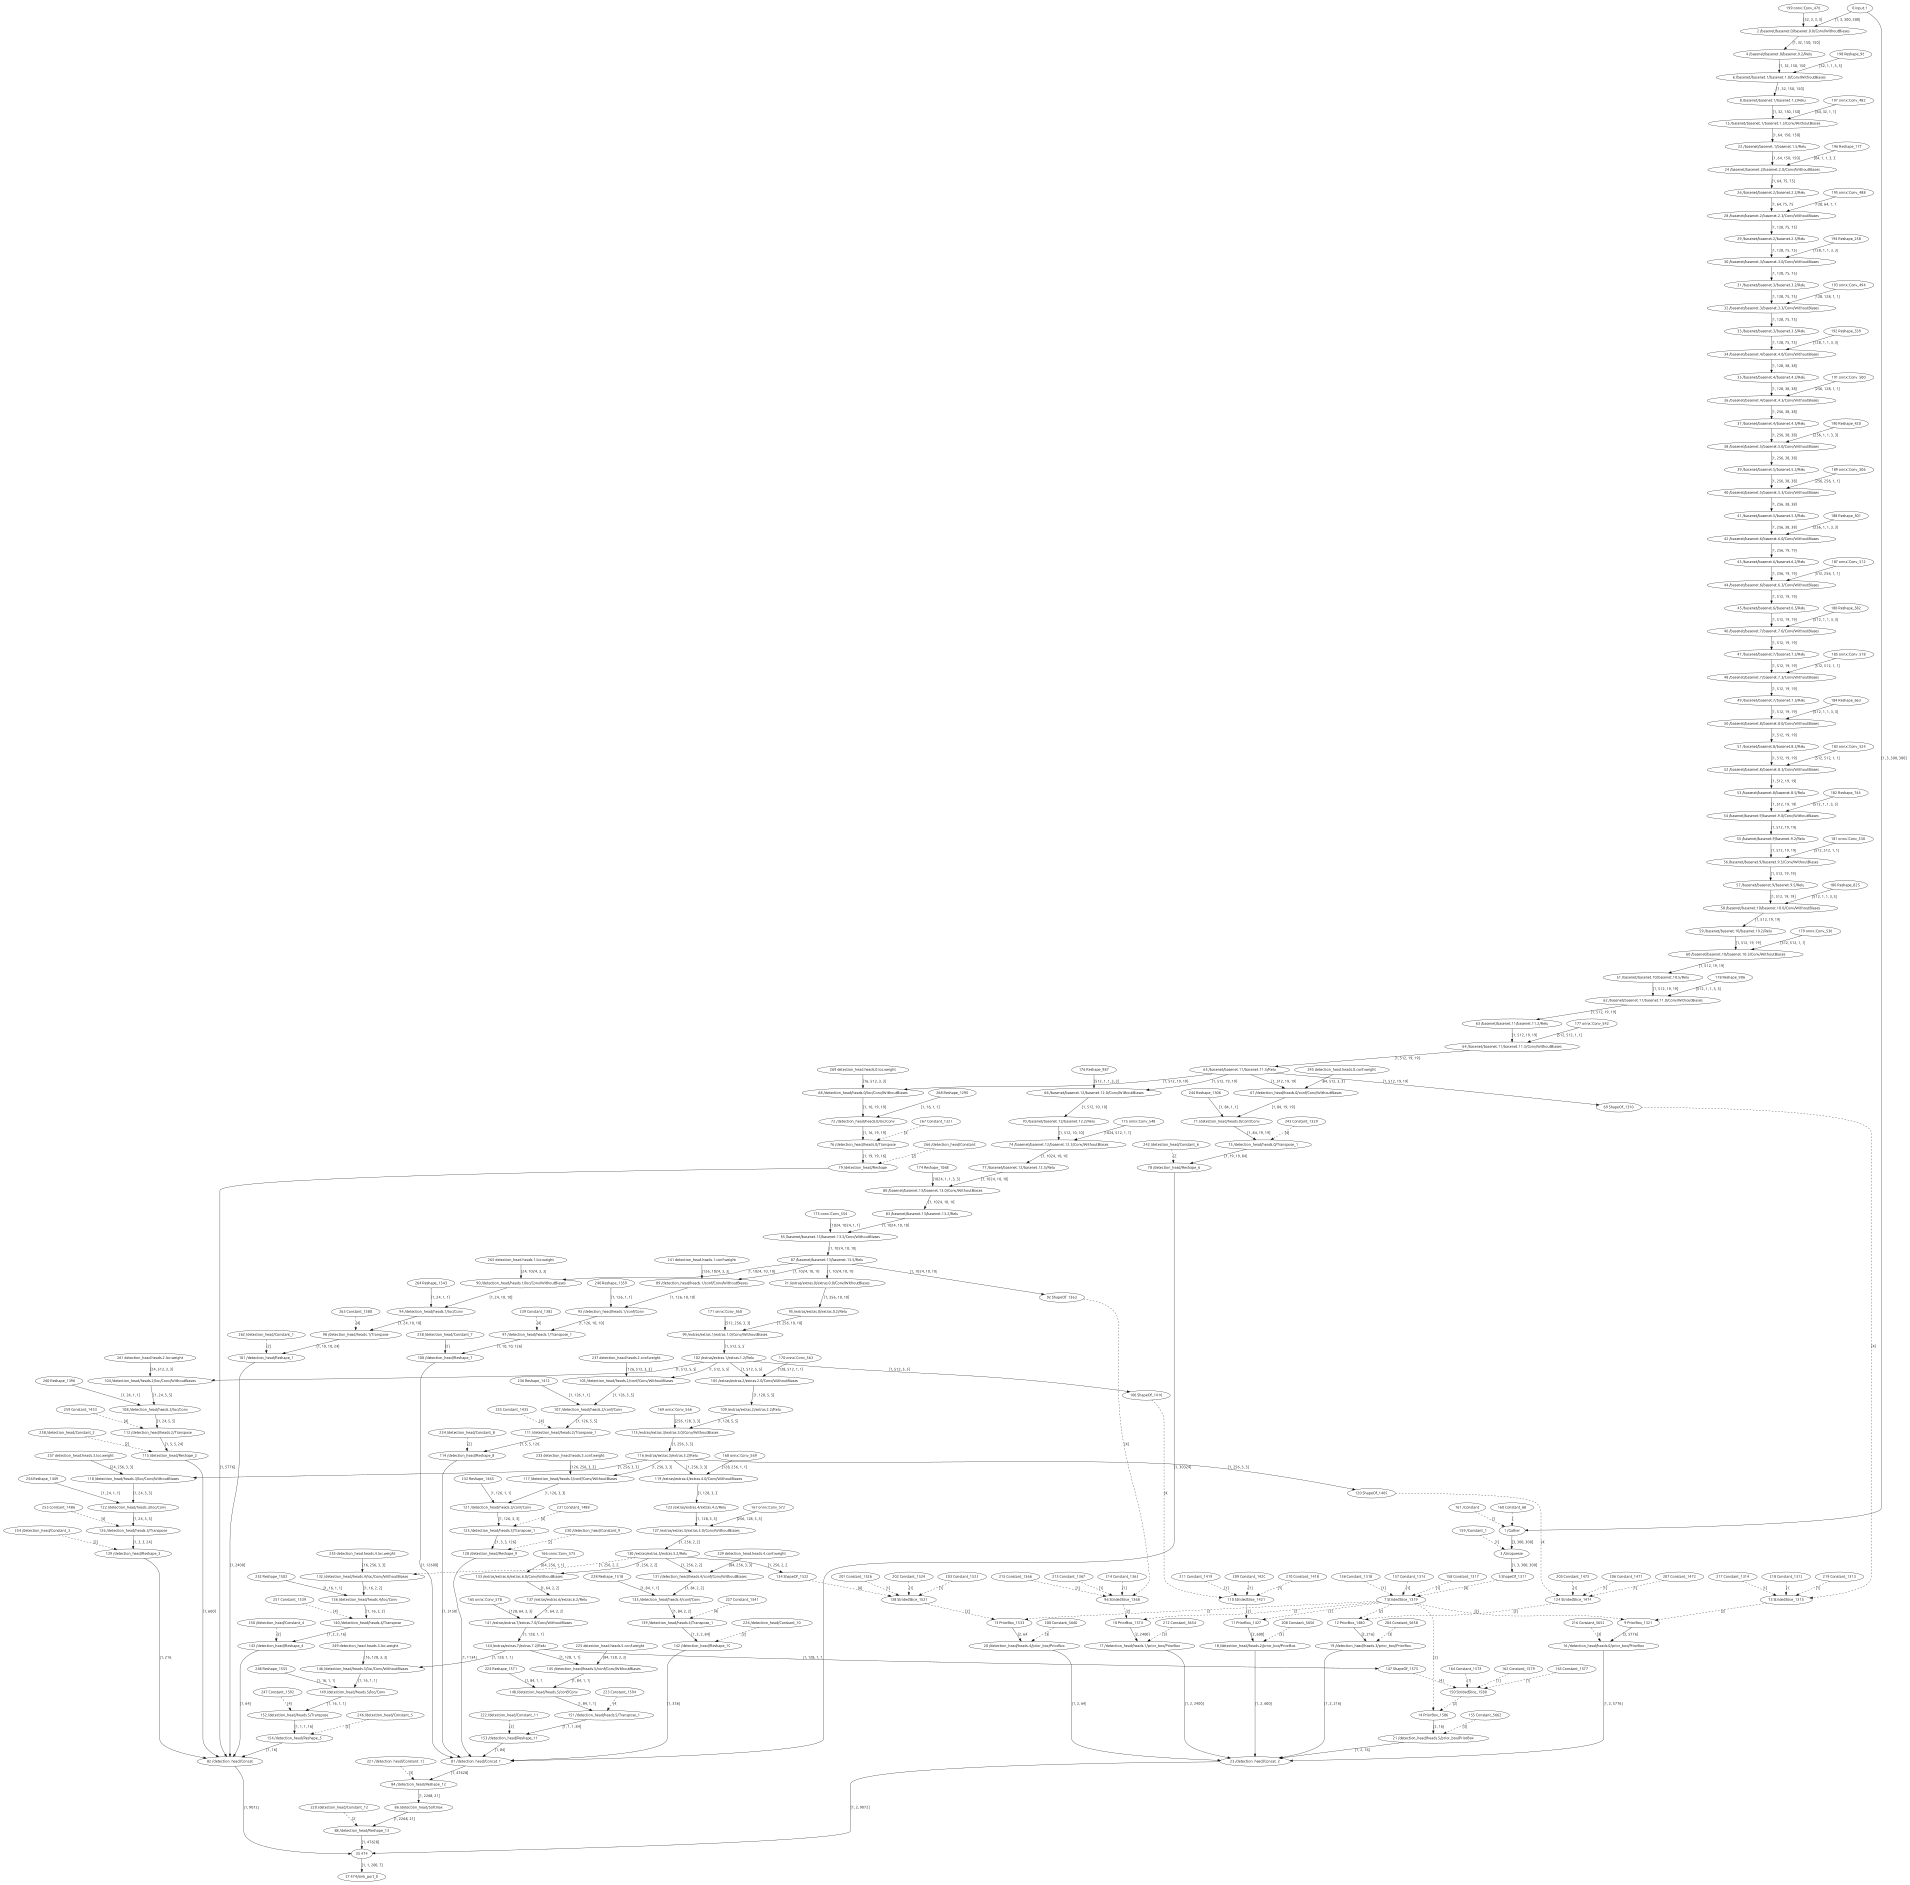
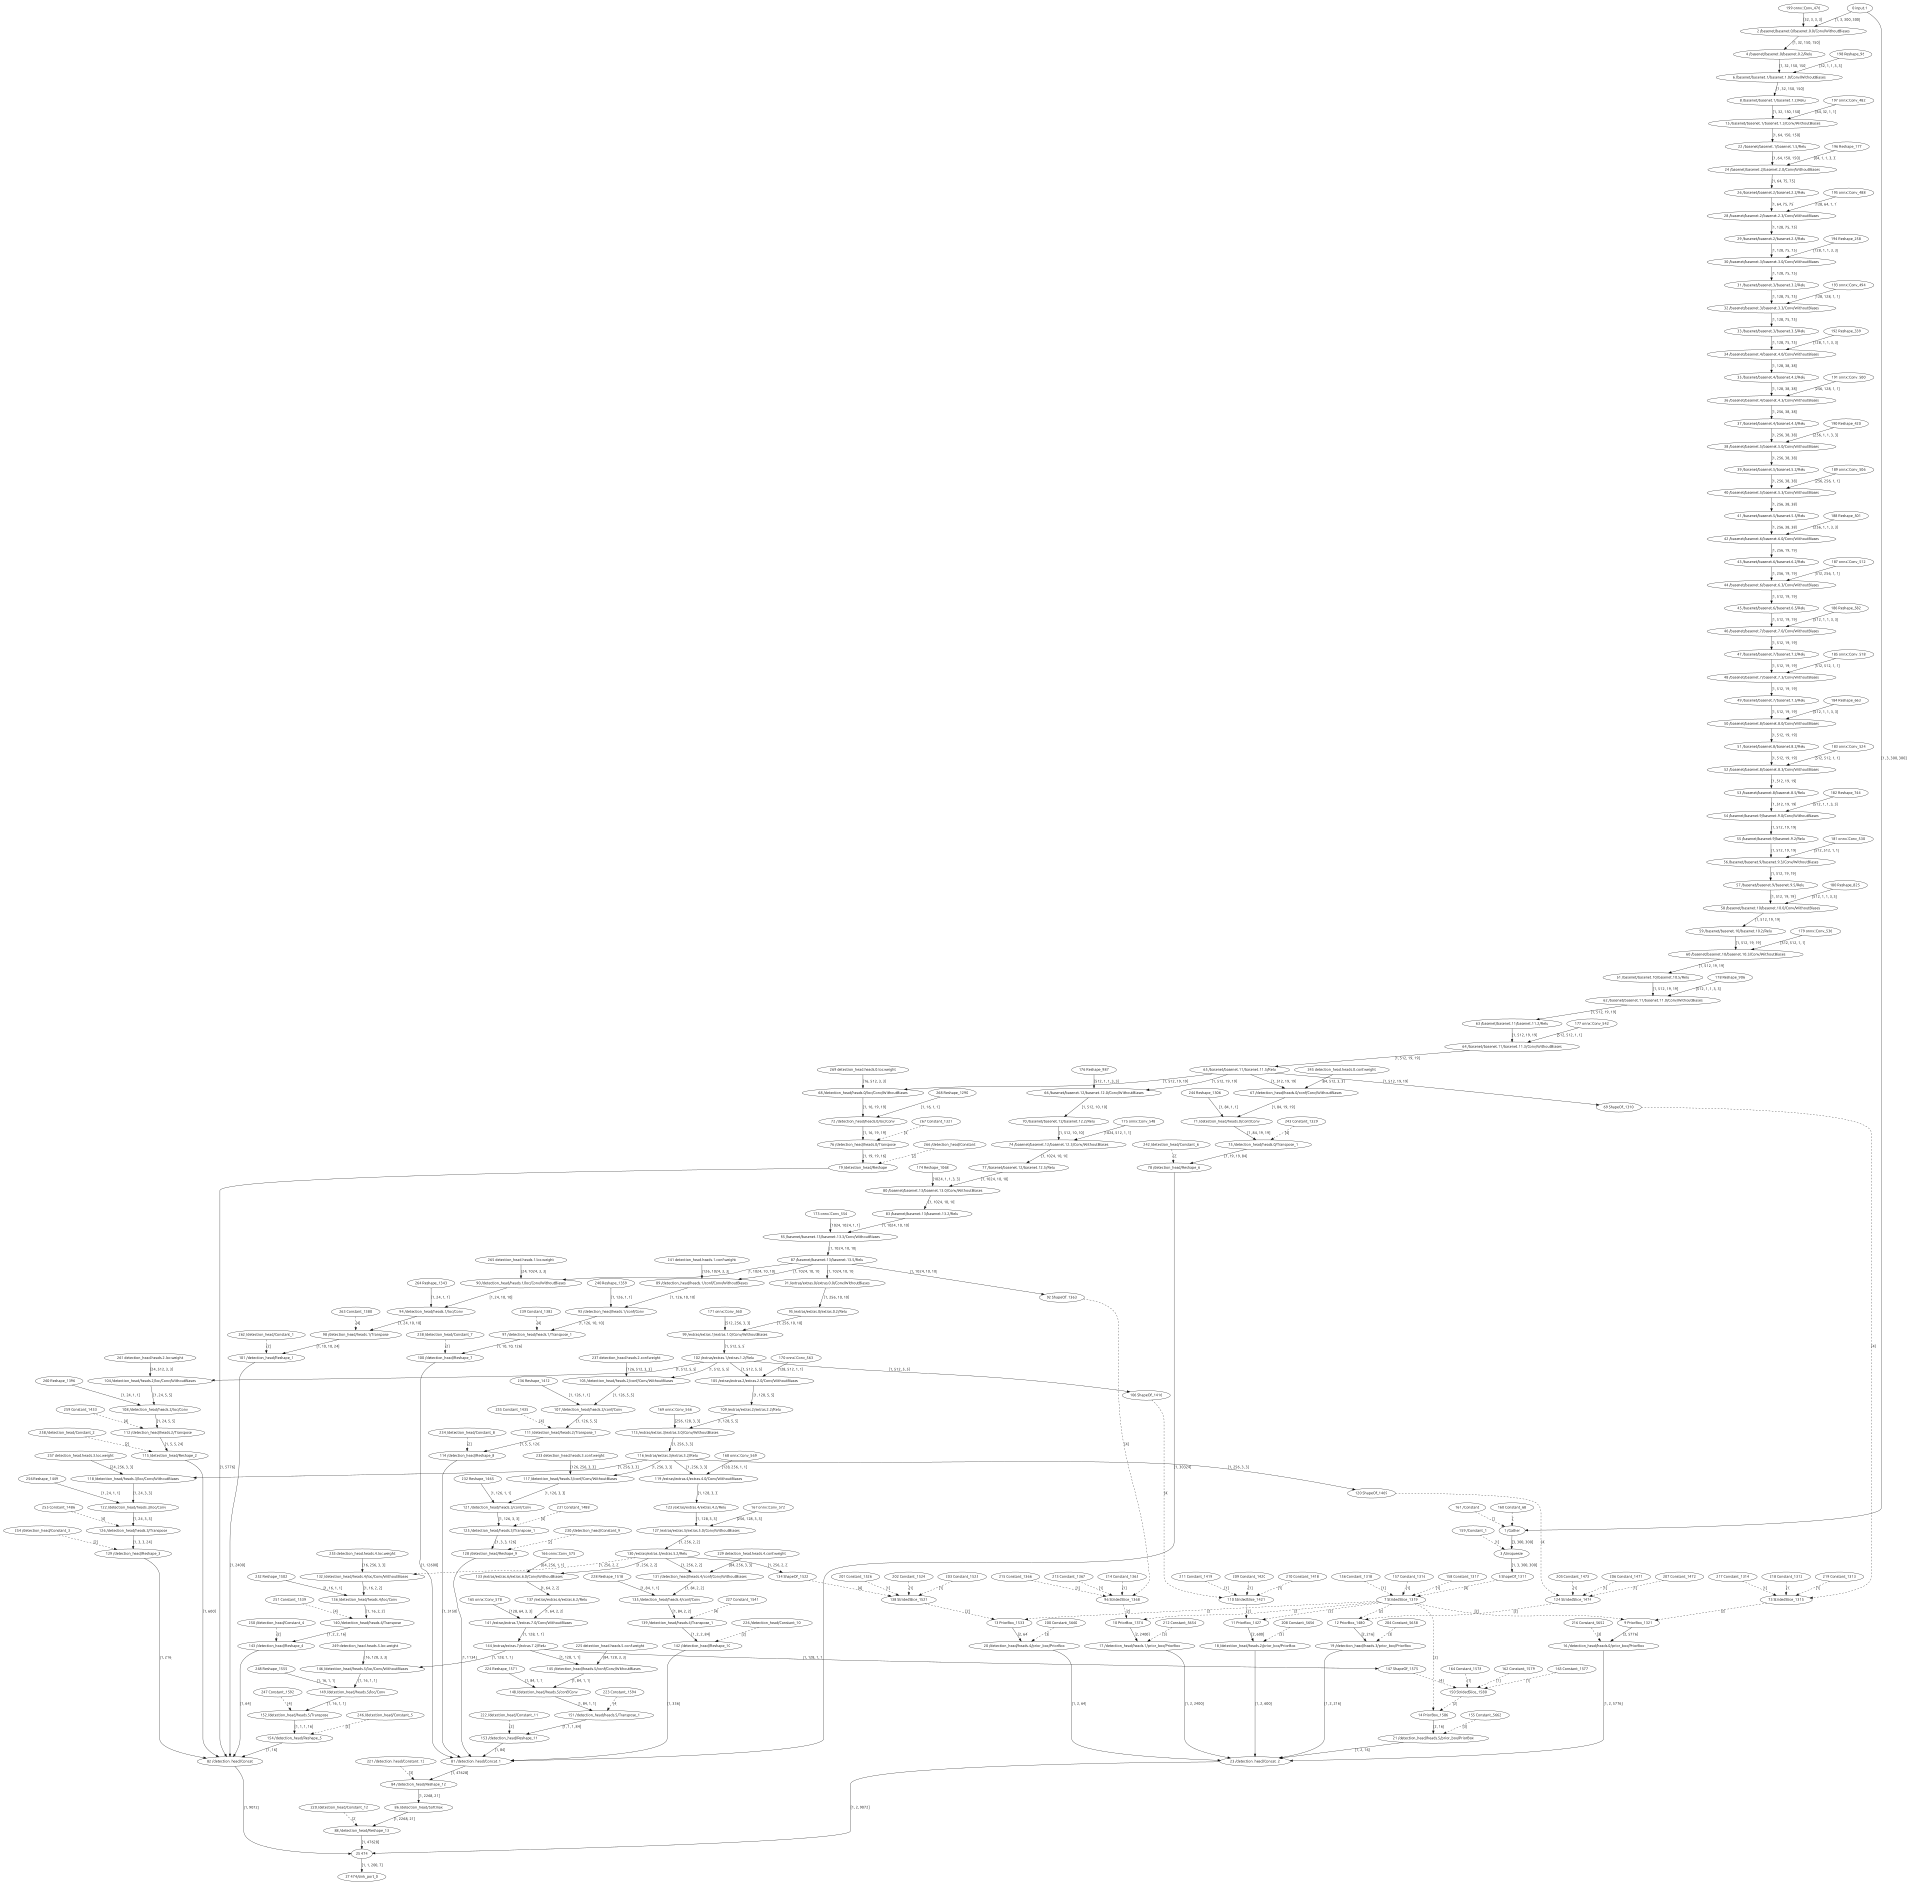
(445, 1345) -> (445, 1345)
